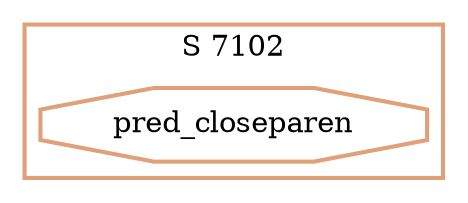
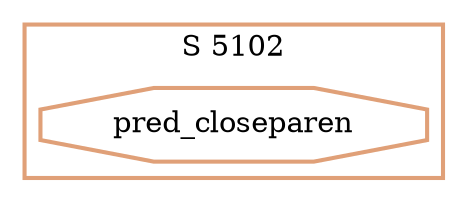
(234, 48) -> (234, 48)
